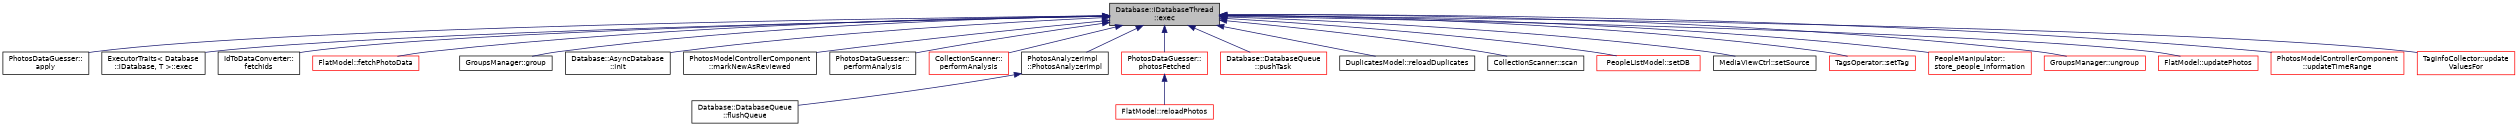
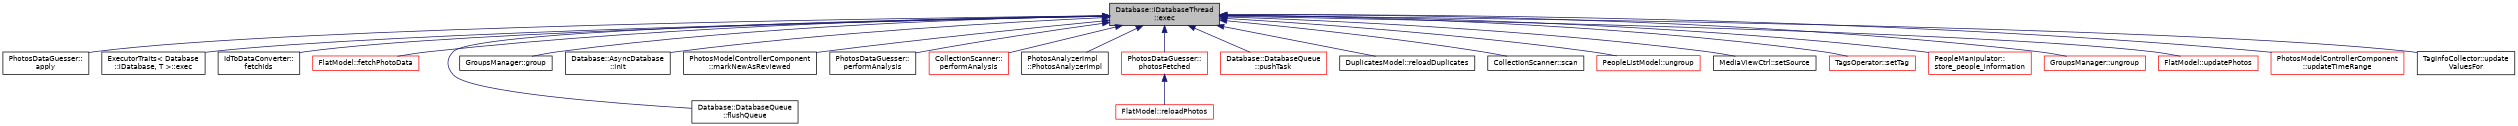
(1648, 63) -> (1648, 63)
(2466, 63) -> (2466, 63)
(906, 91) -> (448, 66)
